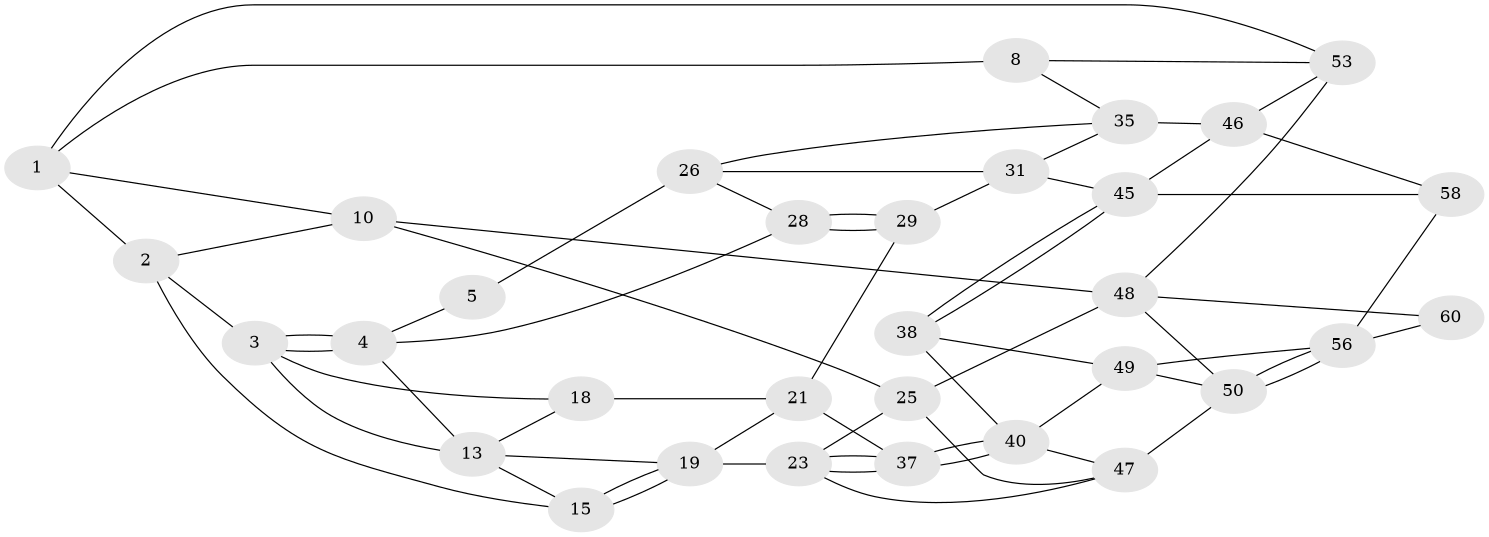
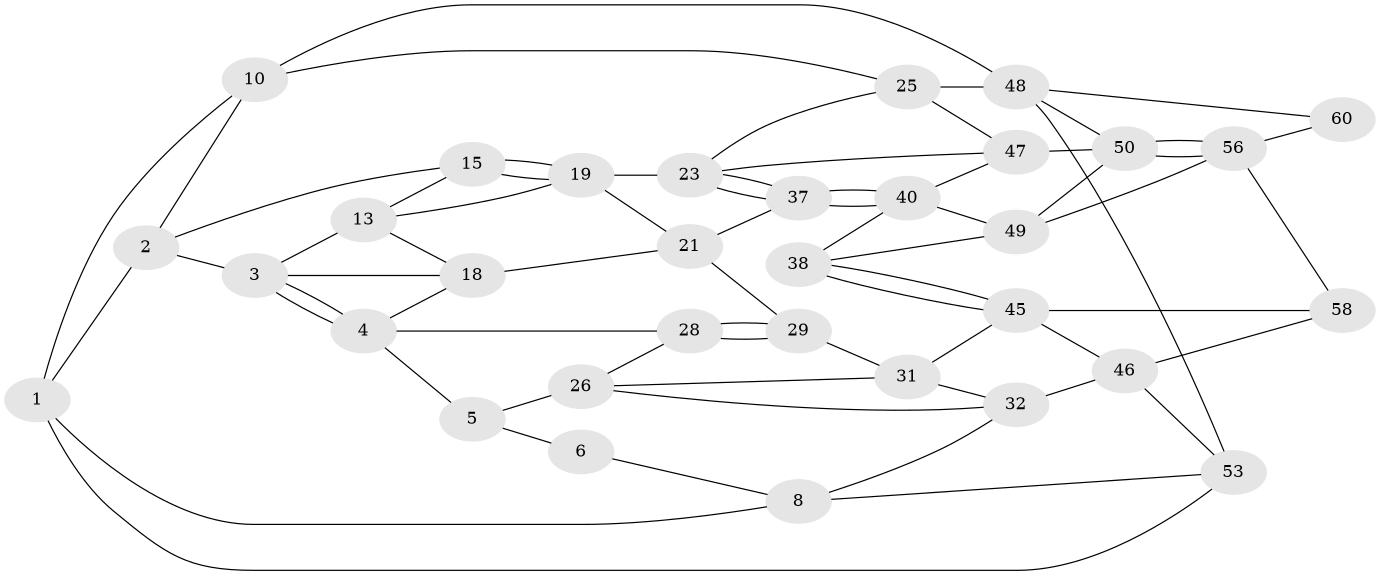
(1125, 122) -> (1016, 405)
(418, 399) -> (418, 303)
none -> (581, 452)
